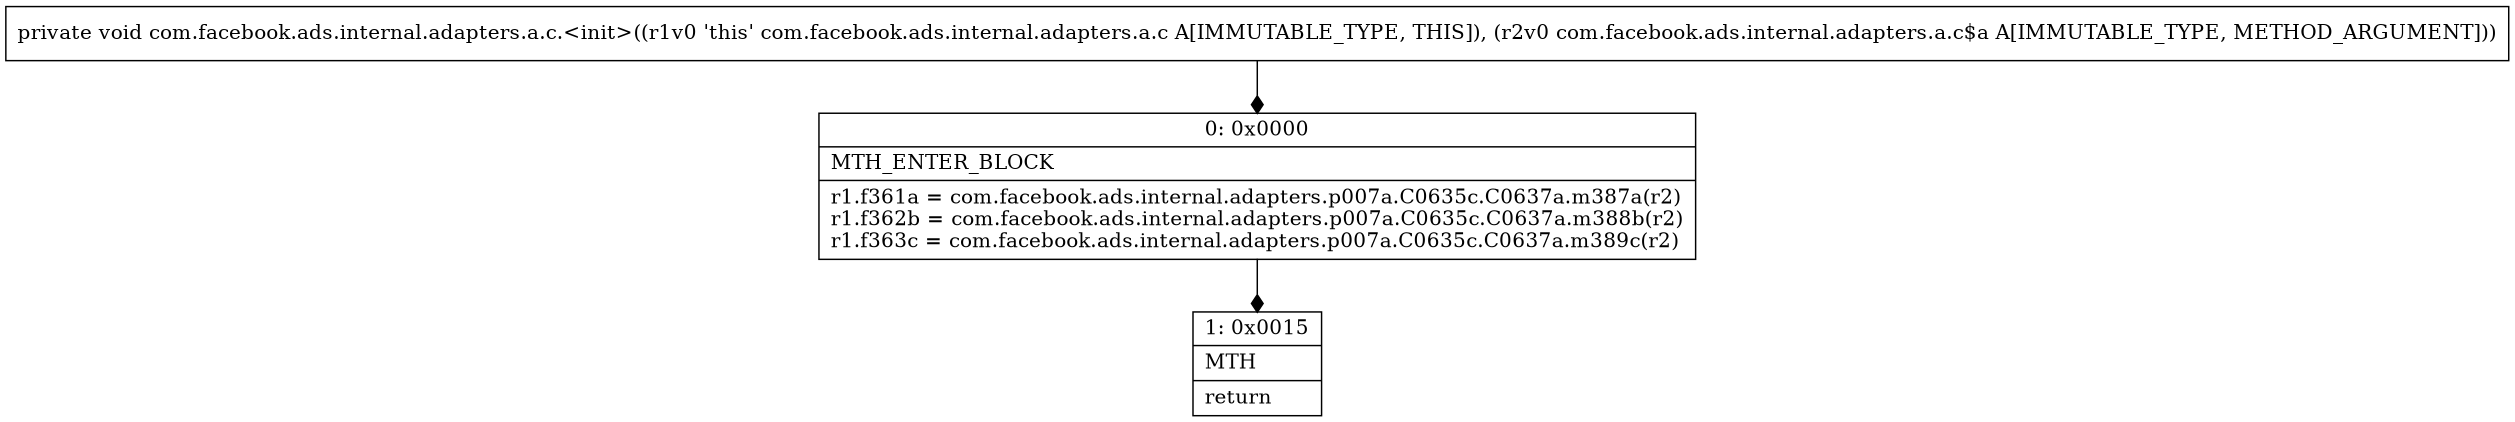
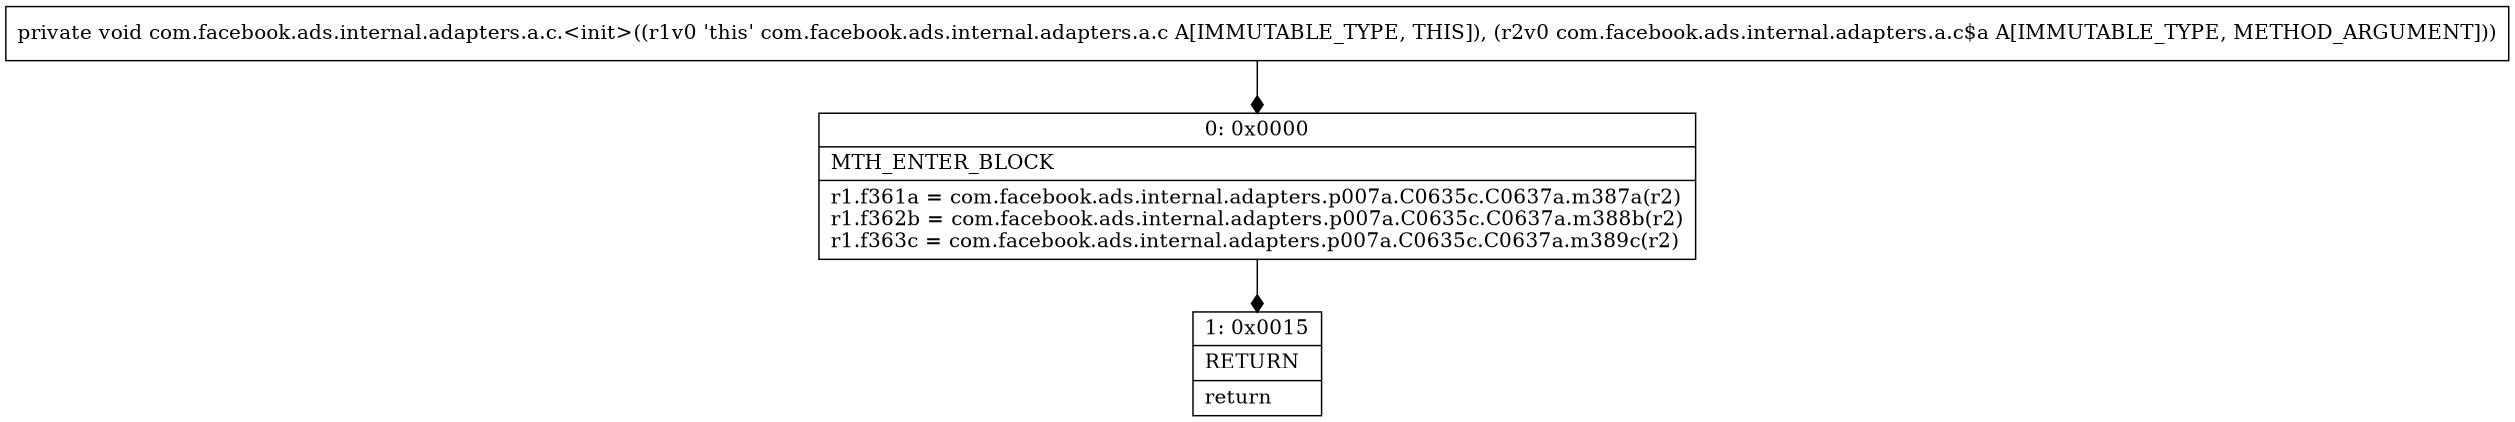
(1231, 362) -> (1252, 362)
